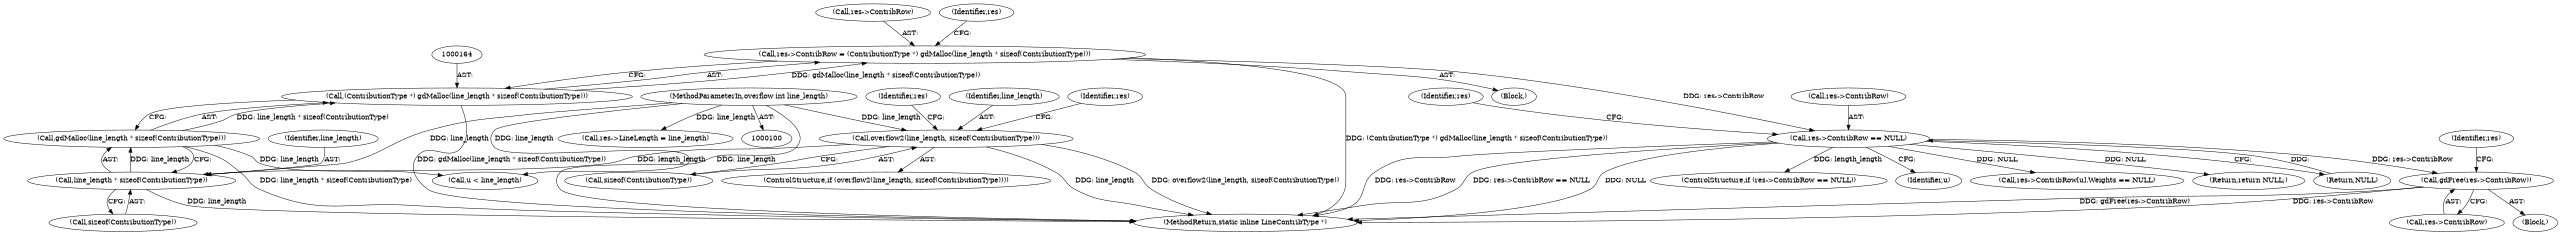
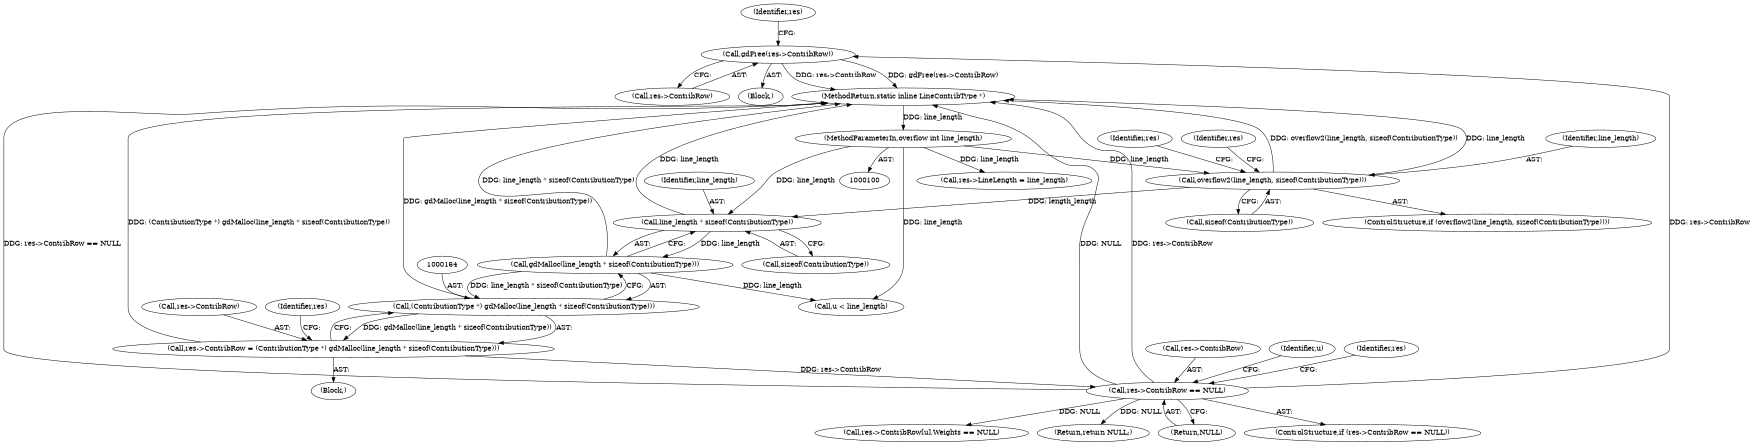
(1889, 158) -> (1239, 369)
(1848, 160) -> (1286, 412)
(2301, 160) -> (1175, 412)
(686, 207) -> (903, 115)
